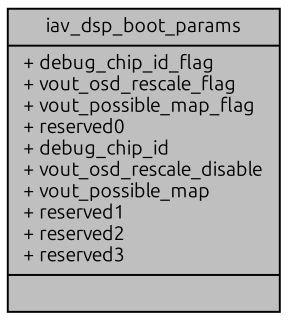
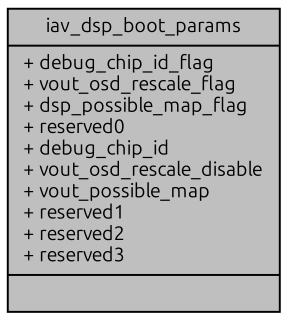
(140, 106) -> (136, 106)
